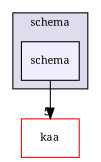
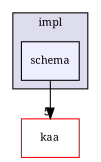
(50, 23) -> (50, 23)
